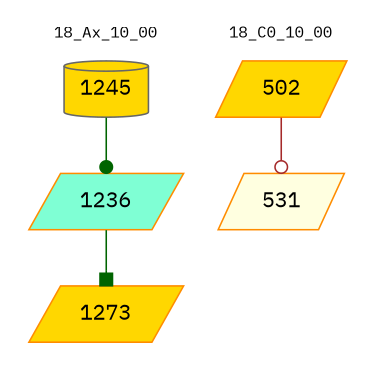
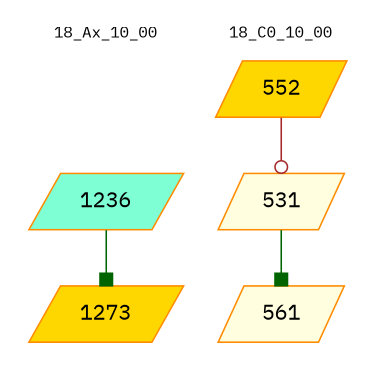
(106, 89) -> none
(281, 89) -> (281, 89)
none -> (281, 314)
